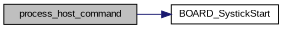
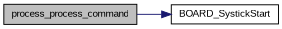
(70, 14) -> (70, 14)
